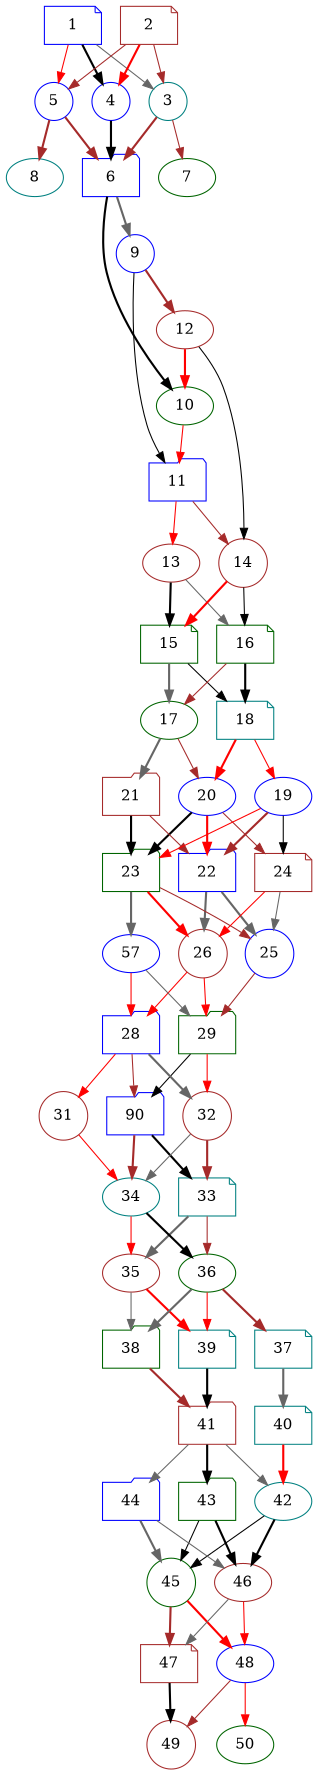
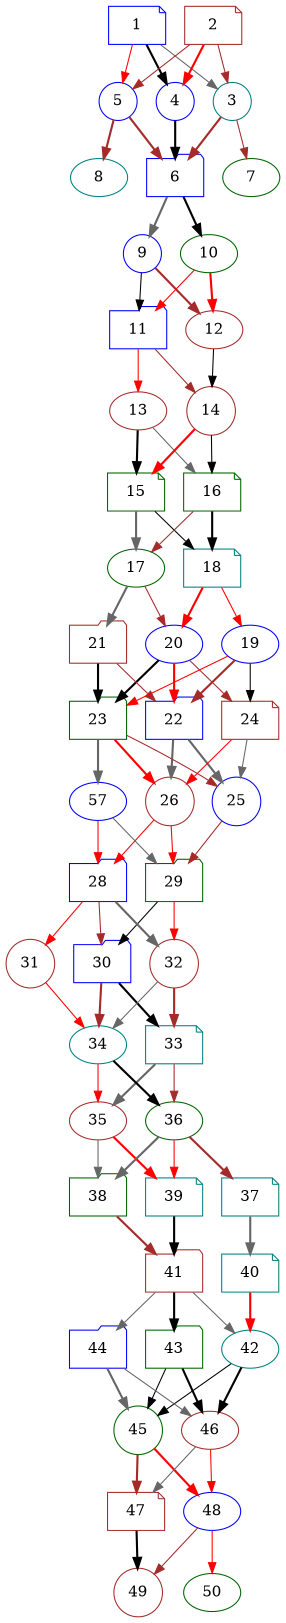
(185, 363) -> (211, 287)
(135, 1116) -> (102, 964)
